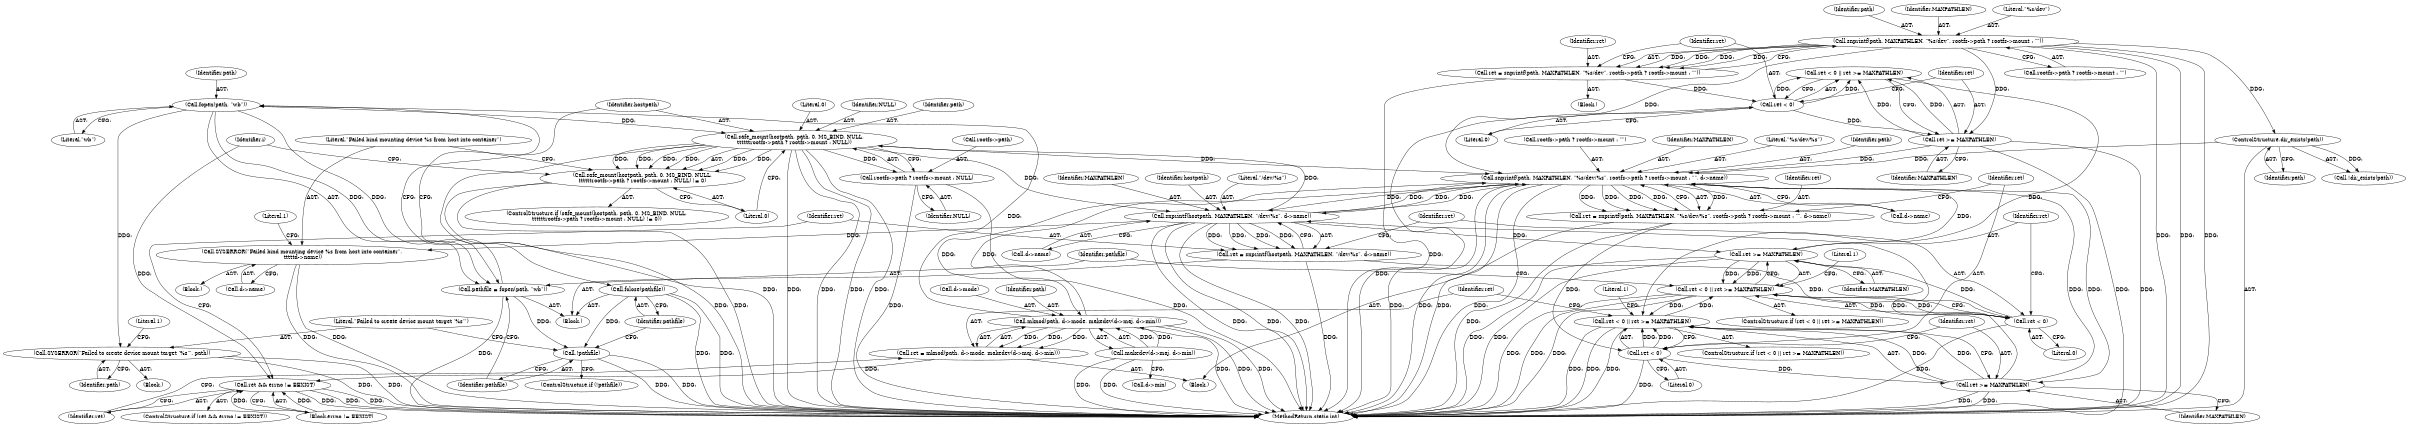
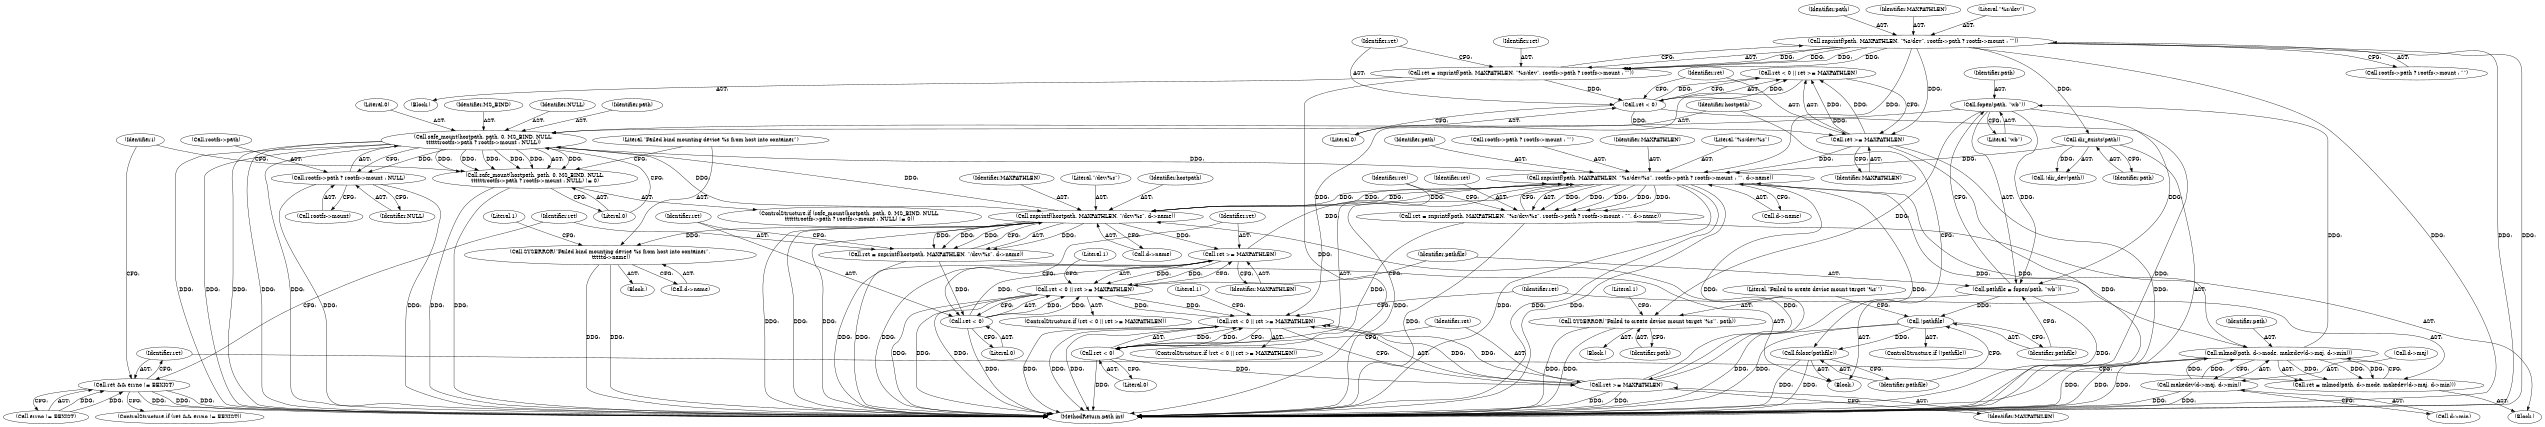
none -> (484, 105)
(2278, 140) -> (2092, 140)
(2364, 178) -> (2058, 178)
none -> (324, 217)
(146, 274) -> (134, 274)
(960, 290) -> none
(604, 317) -> (1879, 341)
(1007, 338) -> (2396, 369)
(1104, 338) -> (2244, 369)
none -> (2411, 354)
(589, 369) -> (1933, 338)
(627, 377) -> none
none -> (2340, 397)
(223, 401) -> (136, 401)
(342, 417) -> (46, 417)
(1306, 417) -> (1093, 417)
